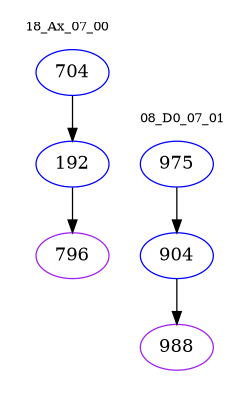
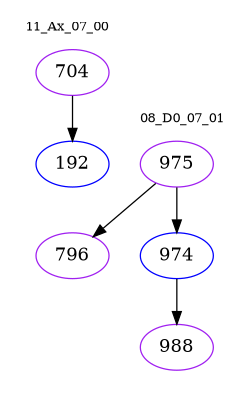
(67, 27) -> (67, 27)
(73, 73) -> (73, 73)
(177, 164) -> (177, 164)
(73, 204) -> (139, 198)
(177, 256) -> (177, 256)
